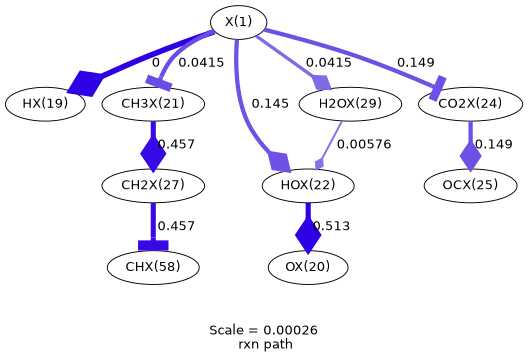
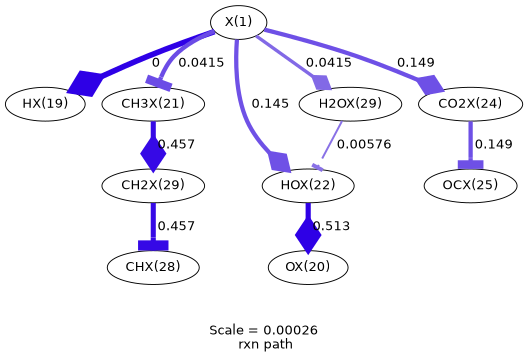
(349, 54) -> (349, 54)
(332, 140) -> (332, 140)
(471, 140) -> (471, 140)
(153, 186) -> (153, 186)
(153, 268) -> (153, 268)
